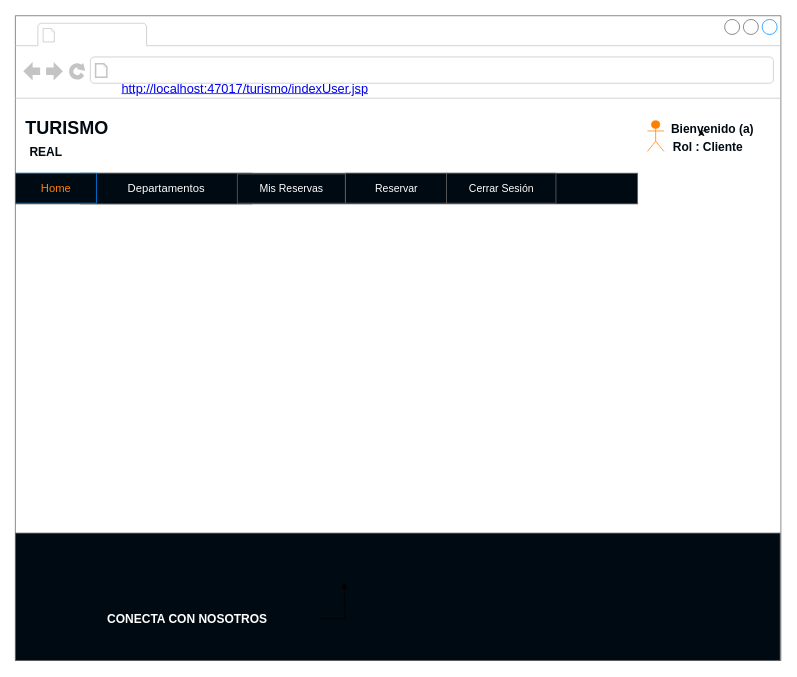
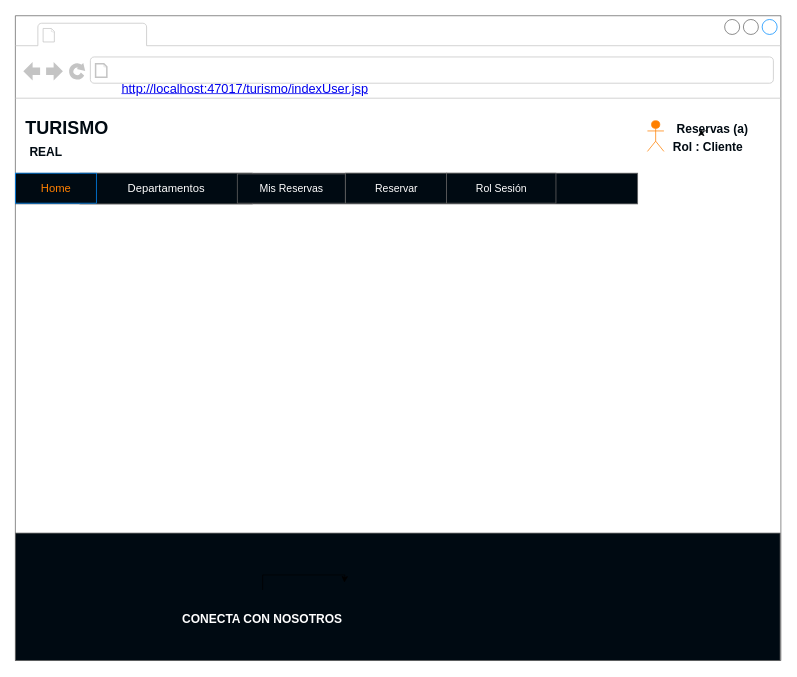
(713, 128) -> (713, 128)
(502, 188) -> (502, 188)
(188, 618) -> (263, 618)
